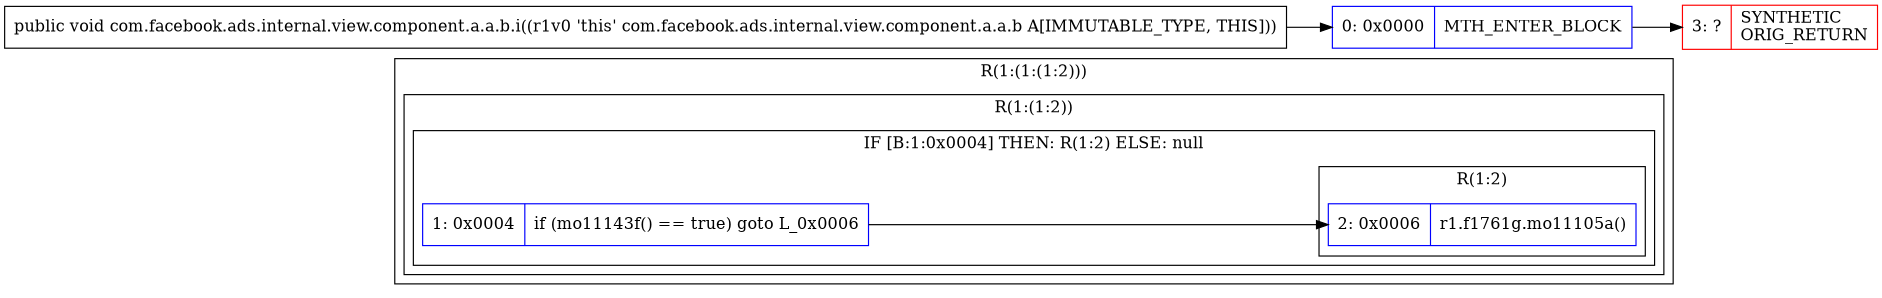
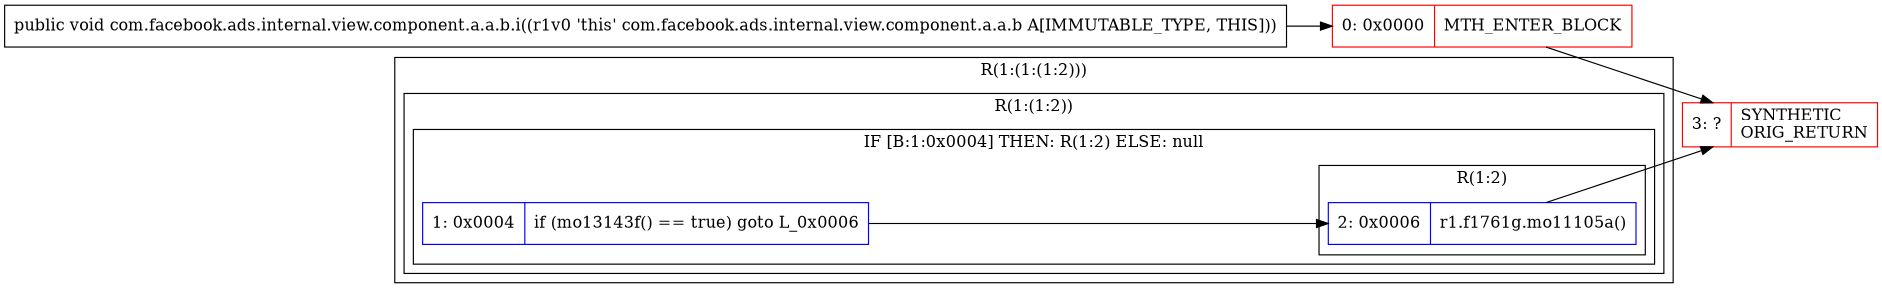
(1482, 27) -> (1482, 26)
none -> (1624, 177)
(697, 224) -> (697, 223)
